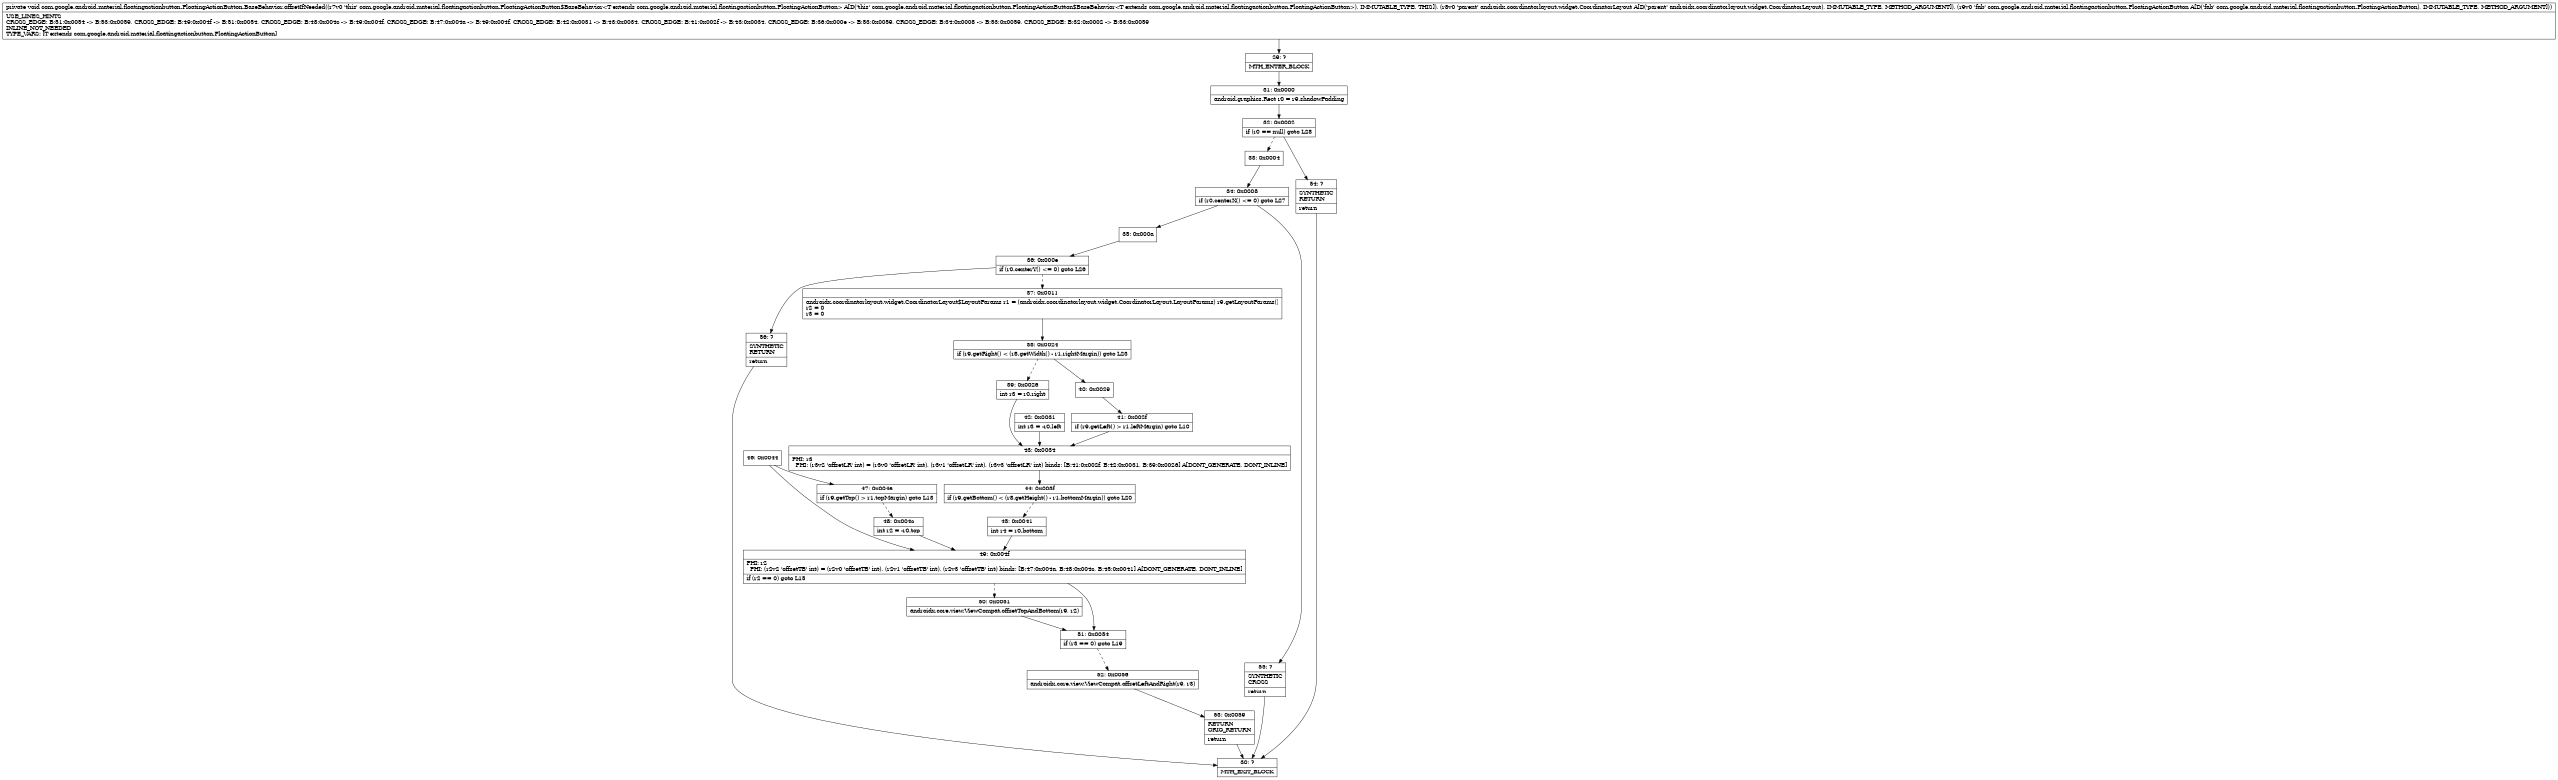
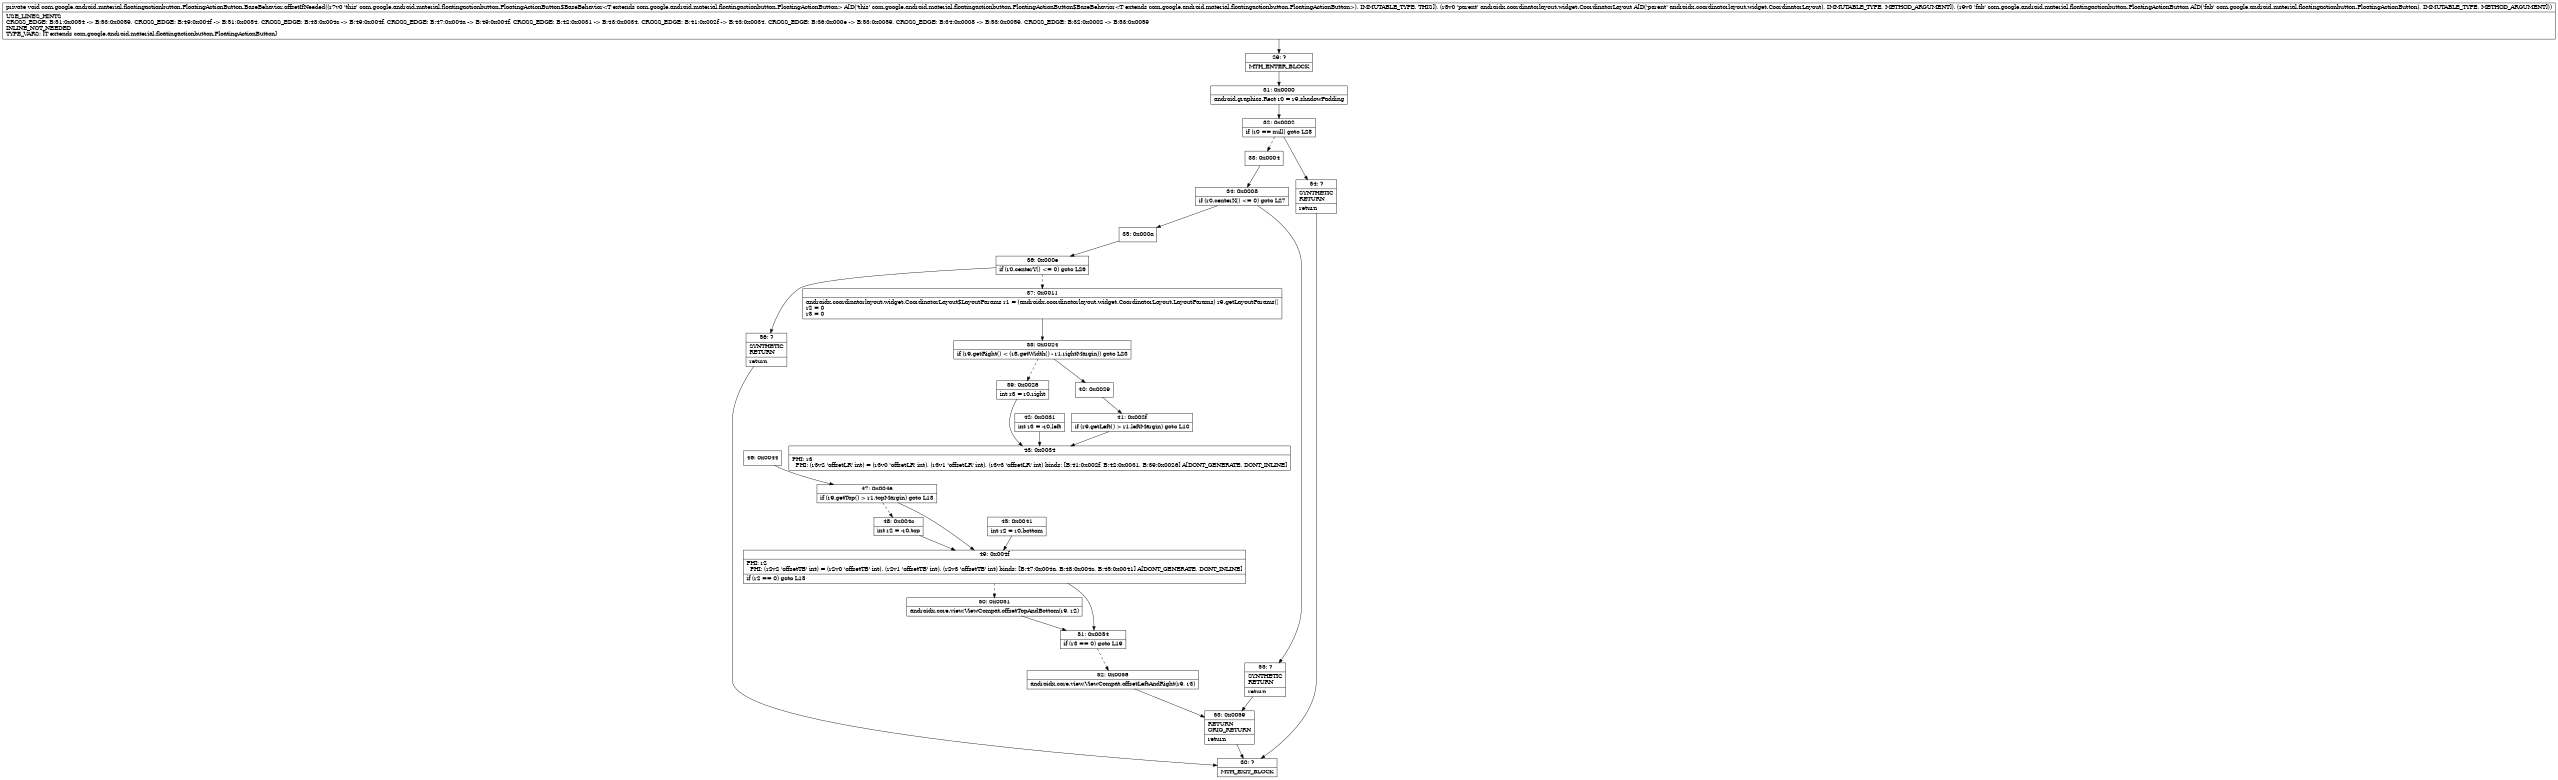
(1040, 494) -> none
(834, 518) -> (936, 523)
(1017, 531) -> (1017, 531)
(1258, 682) -> (1261, 682)
(1262, 726) -> (1248, 702)
